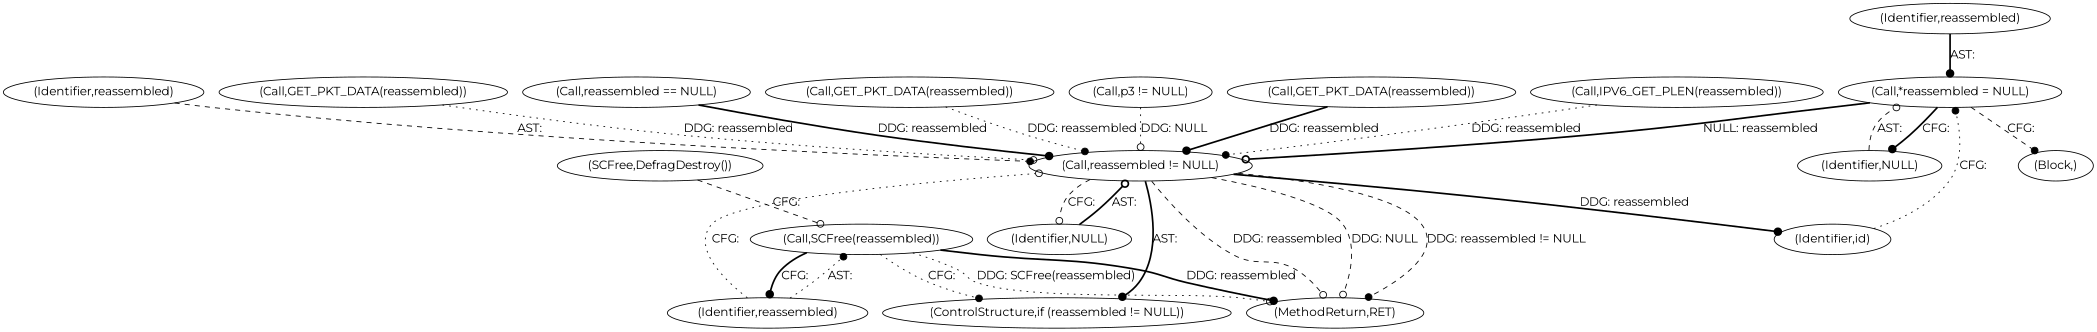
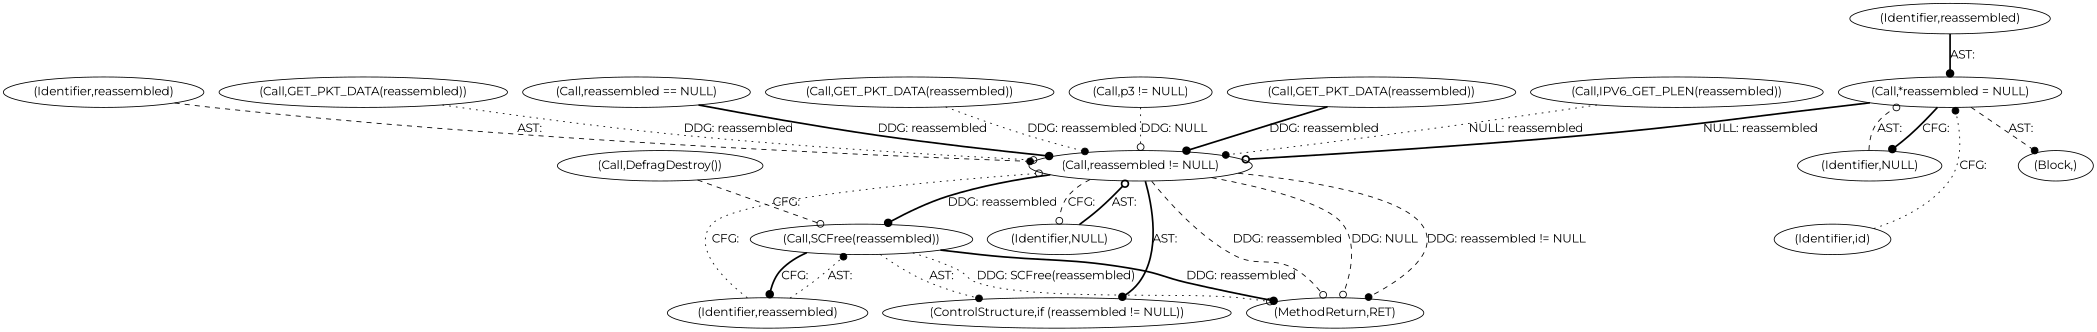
(1526, 129) -> (1526, 129)
(2023, 129) -> (2023, 129)
(660, 166) -> (660, 166)
(1504, 200) -> (968, 190)
(944, 276) -> (944, 276)
